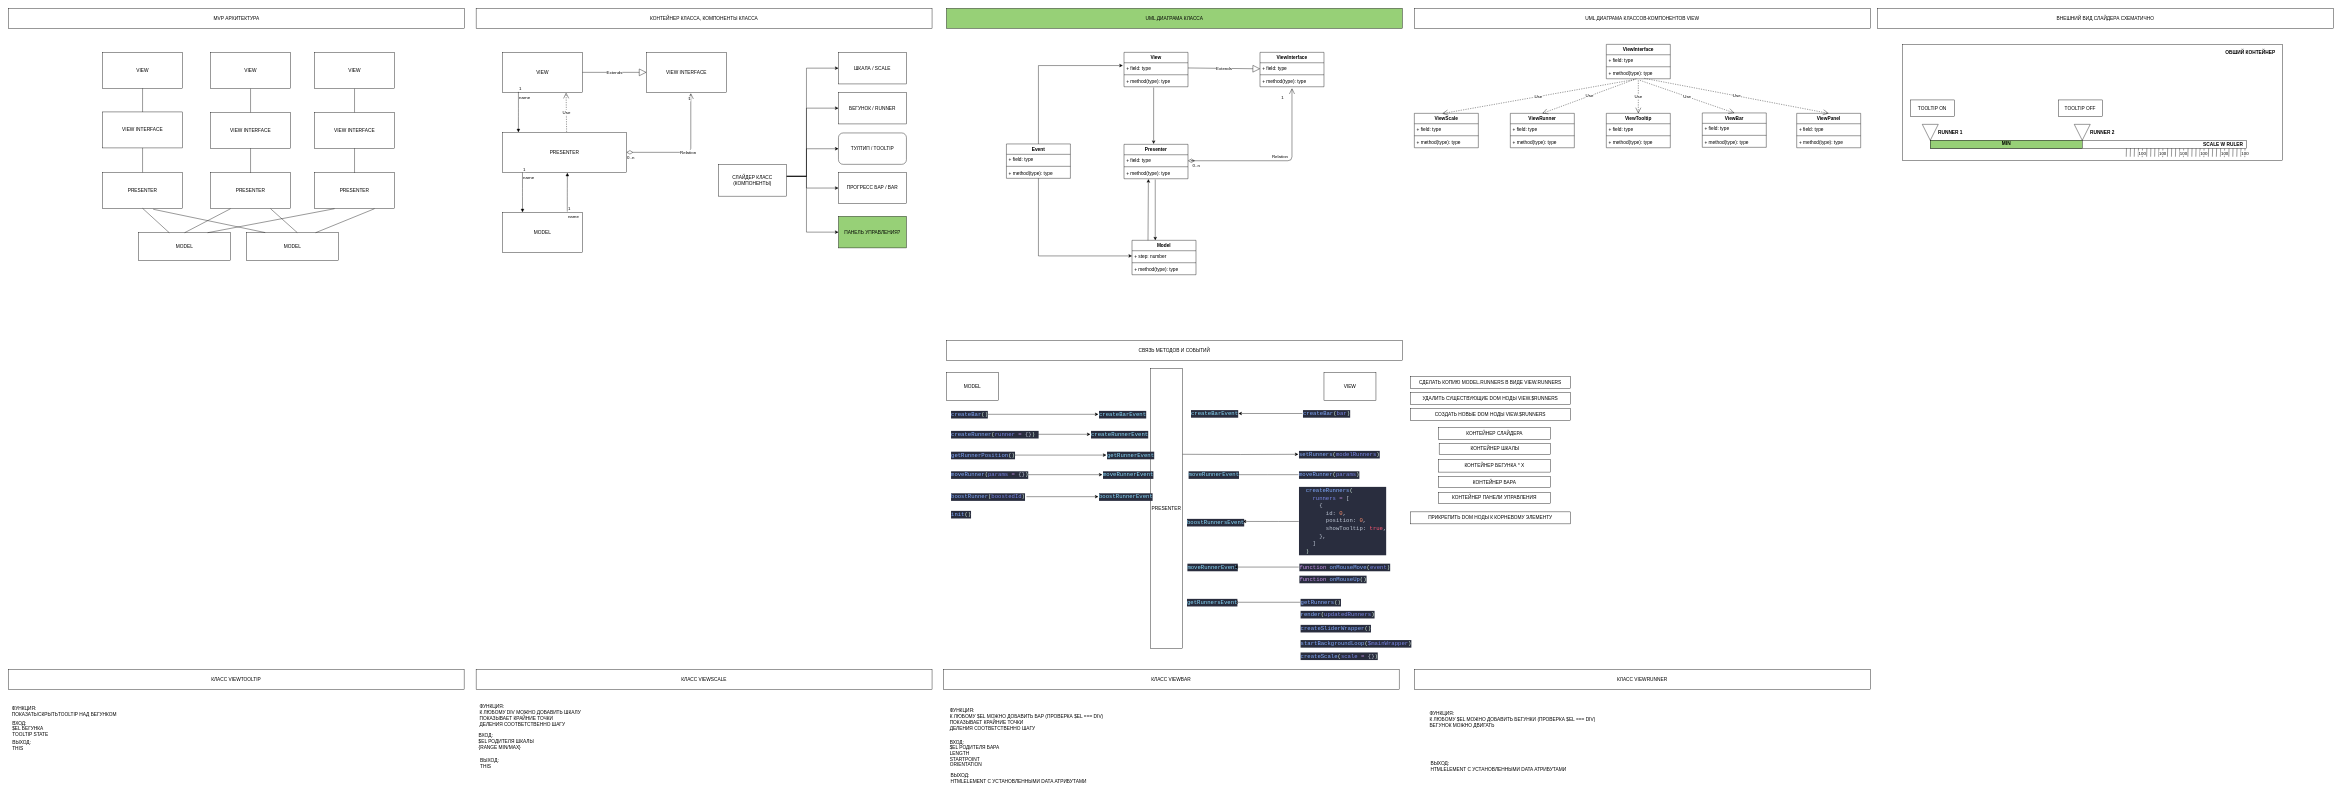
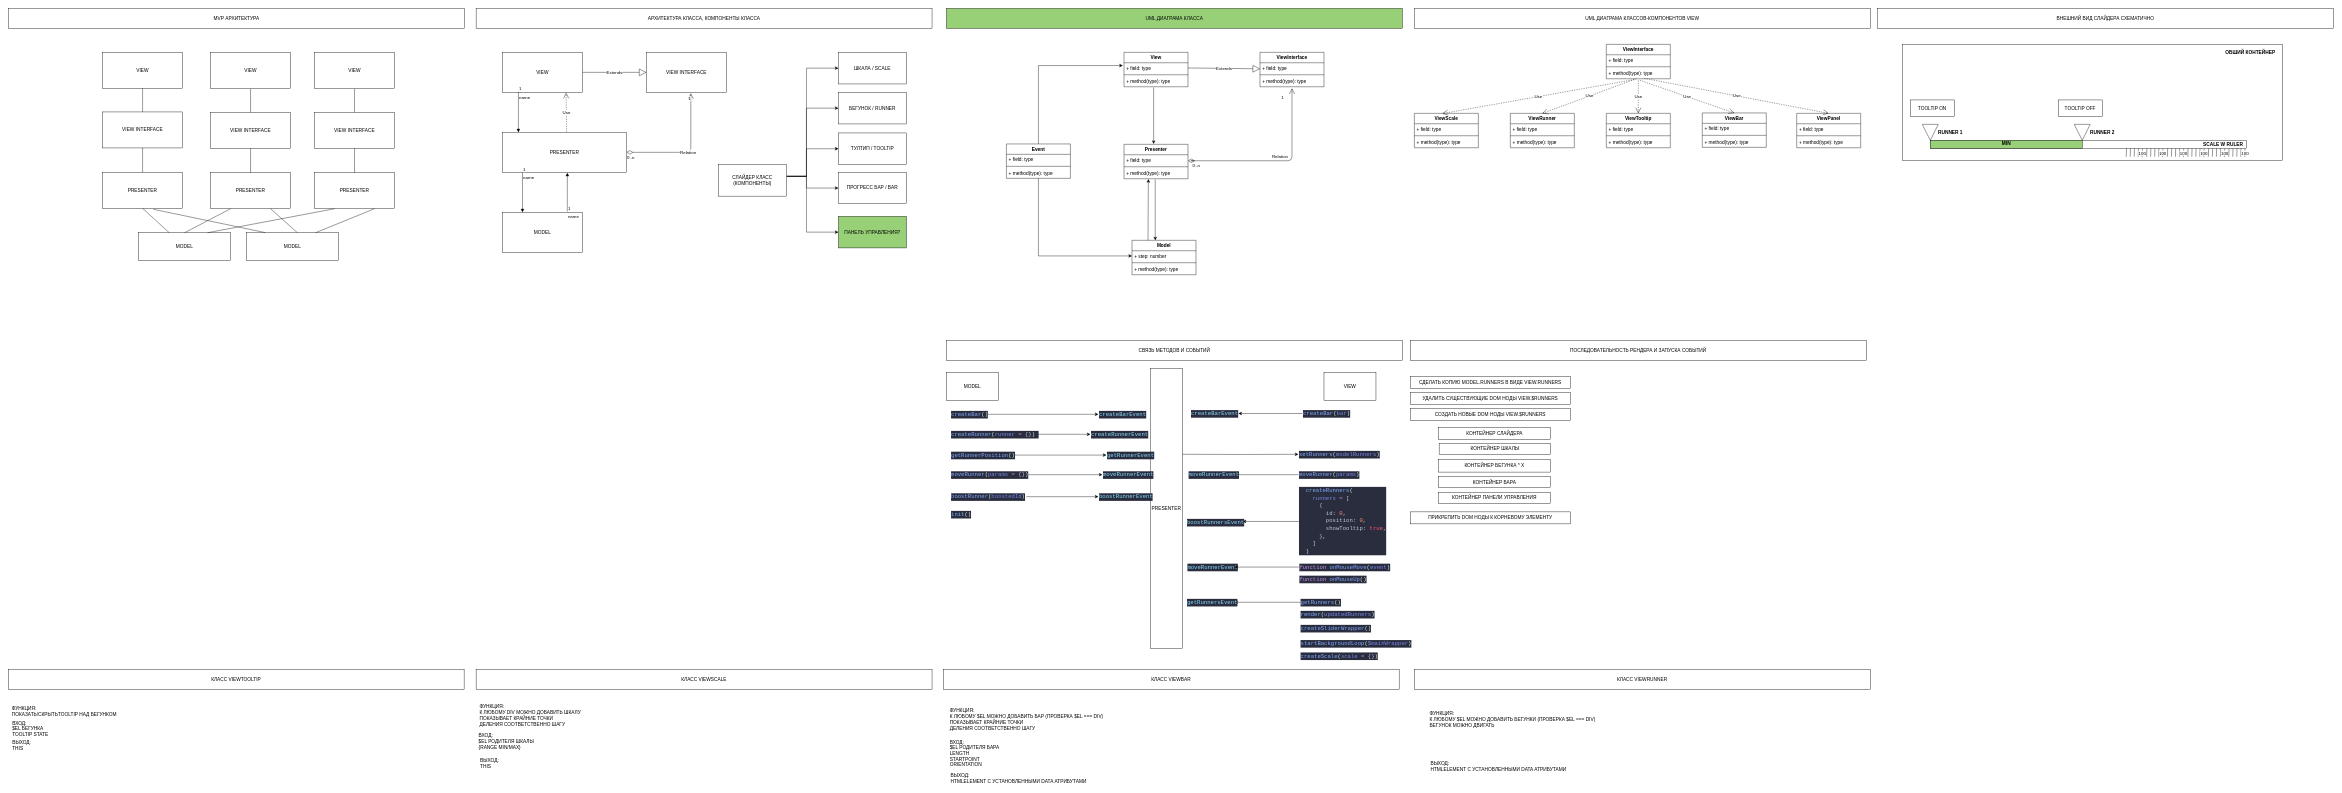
(704, 18) -> (704, 18)
(873, 149) -> (873, 149)
none -> (1639, 350)
